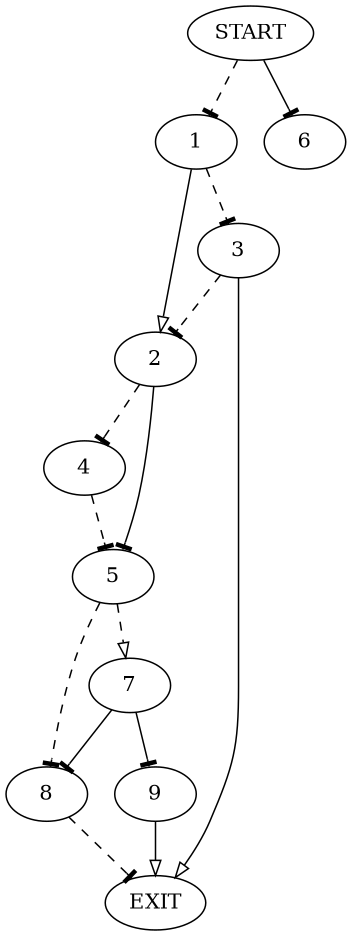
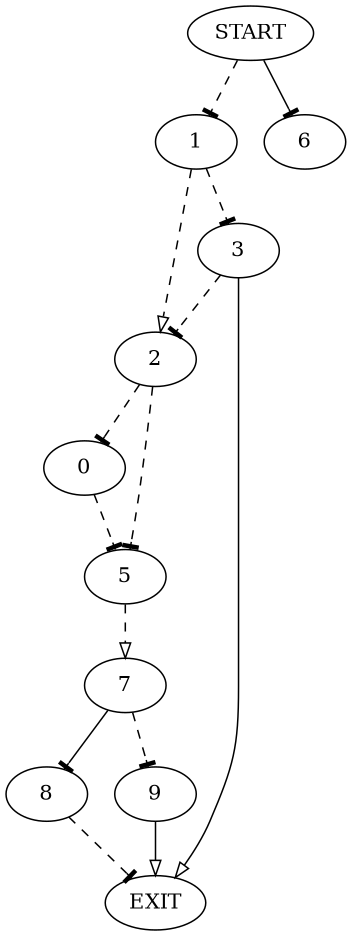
(177, 243) -> (177, 243)
(144, 466) -> (143, 464)
(85, 468) -> (85, 468)
(69, 679) -> none
(142, 736) -> (139, 736)
